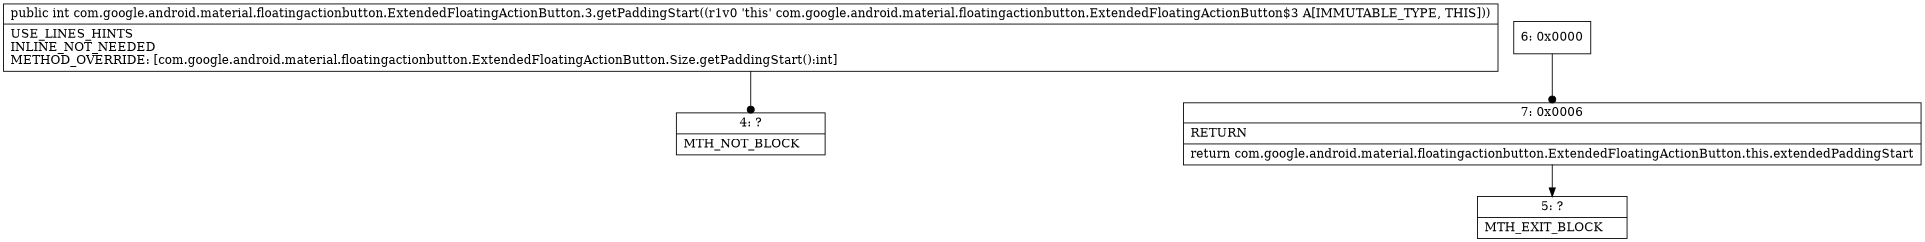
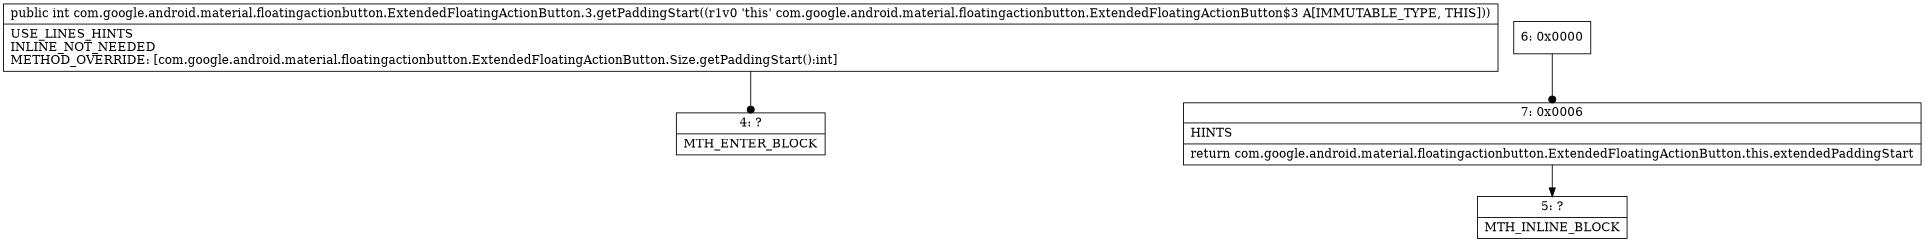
(1219, 133) -> (1212, 133)
(742, 144) -> (751, 144)
(1544, 228) -> (1552, 228)
